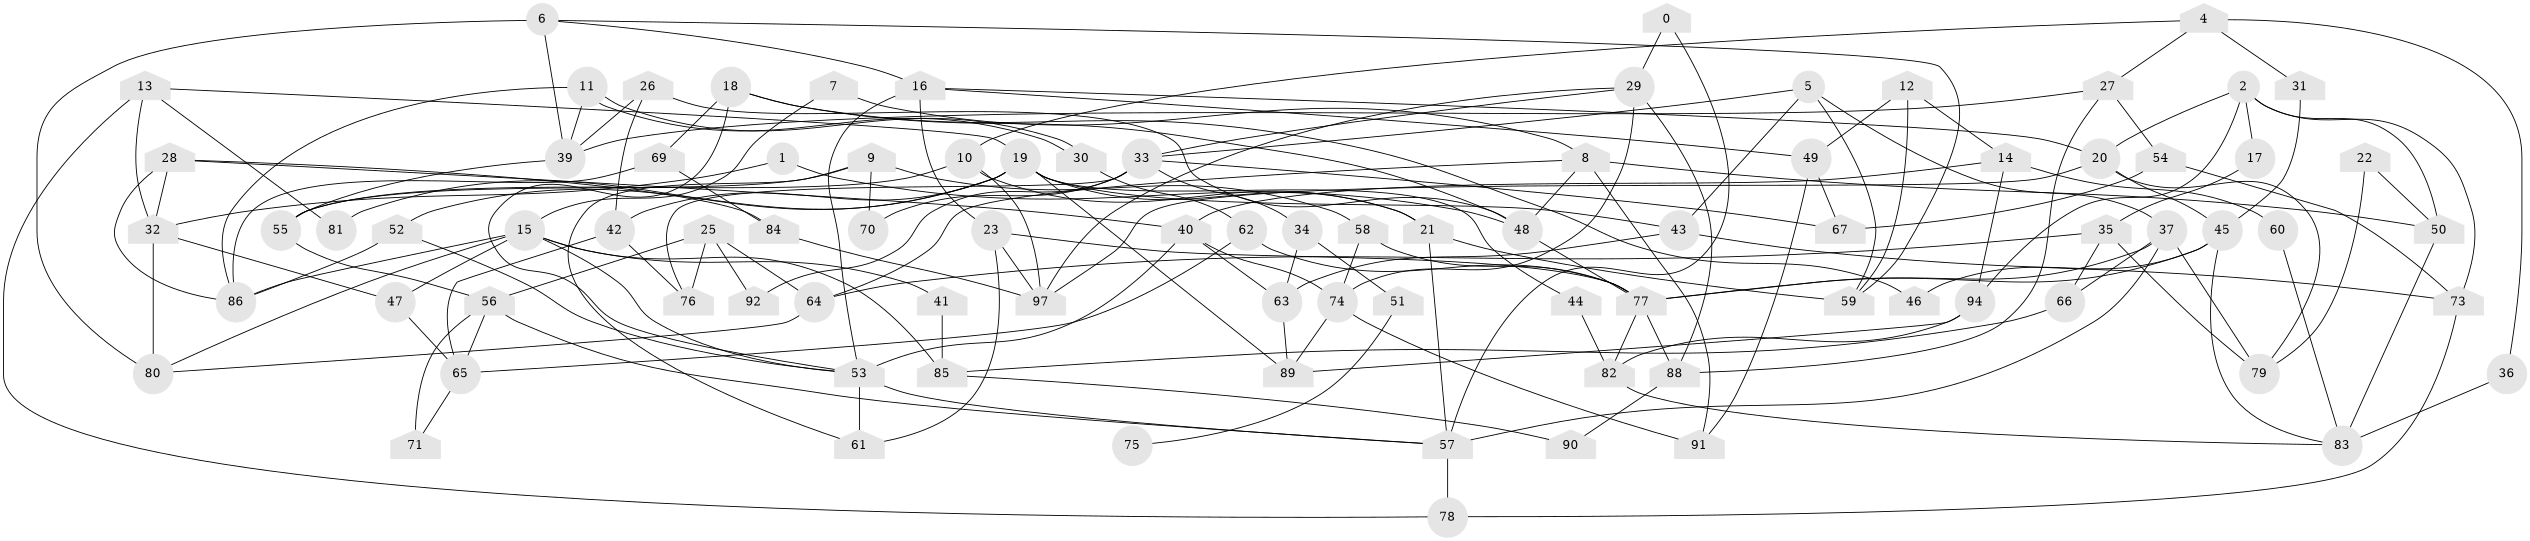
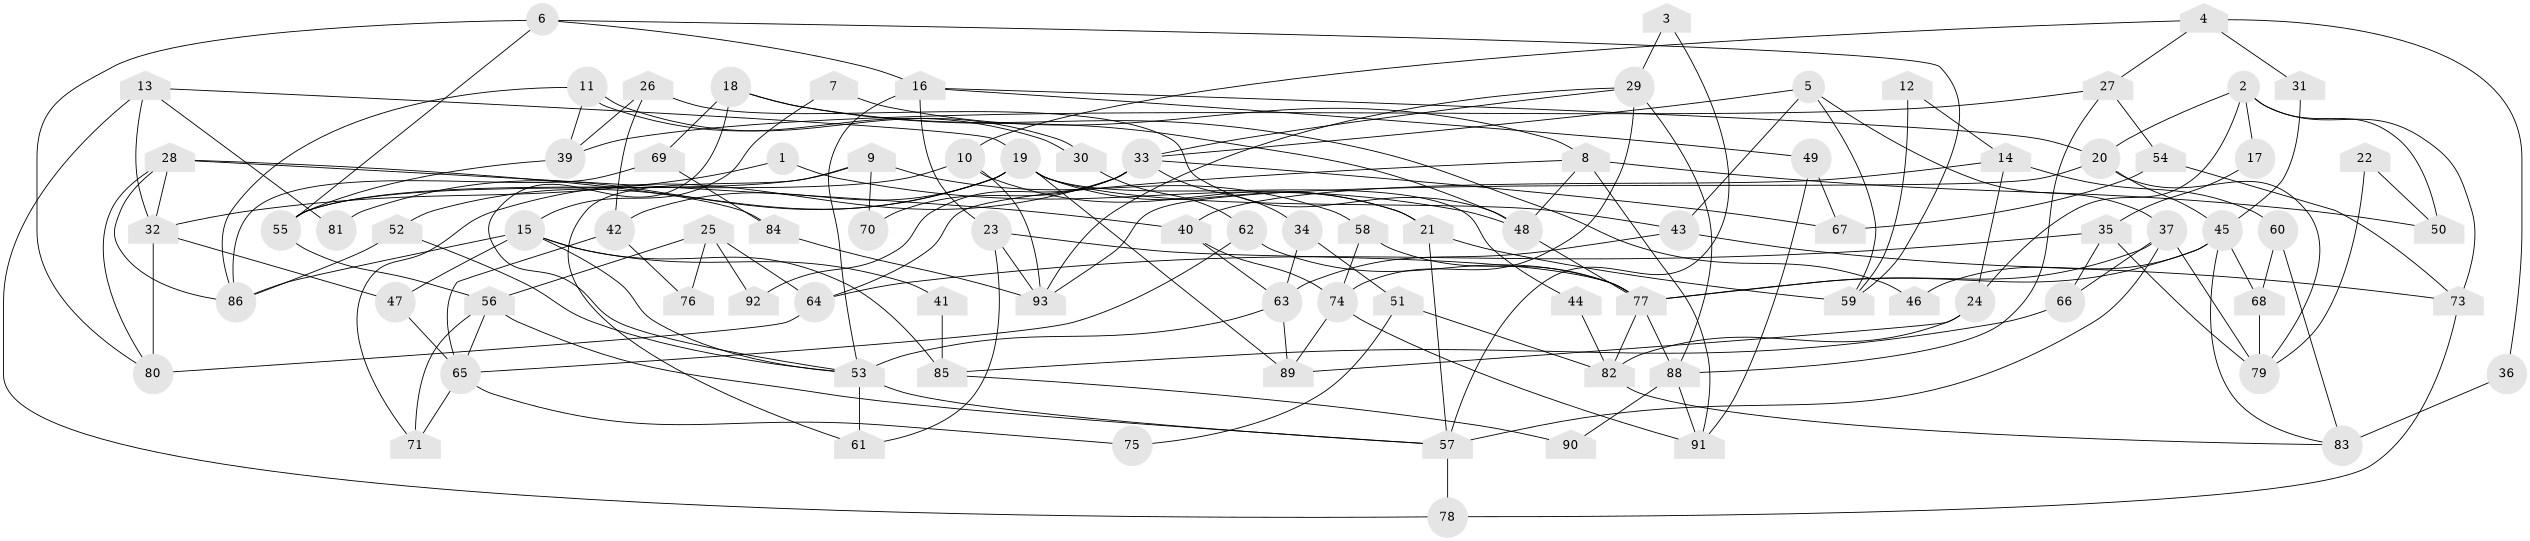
(1667, 19) -> (1667, 19)
(553, 82) -> (413, 124)
(1865, 119) -> none
(859, 188) -> (538, 201)
(336, 294) -> (104, 260)
(1041, 302) -> (1041, 302)
(1975, 302) -> (1975, 302)
none -> (2260, 302)
(1039, 335) -> (1070, 336)
(2392, 335) -> none
none -> (1507, 339)
none -> (1689, 414)
none -> (776, 422)
